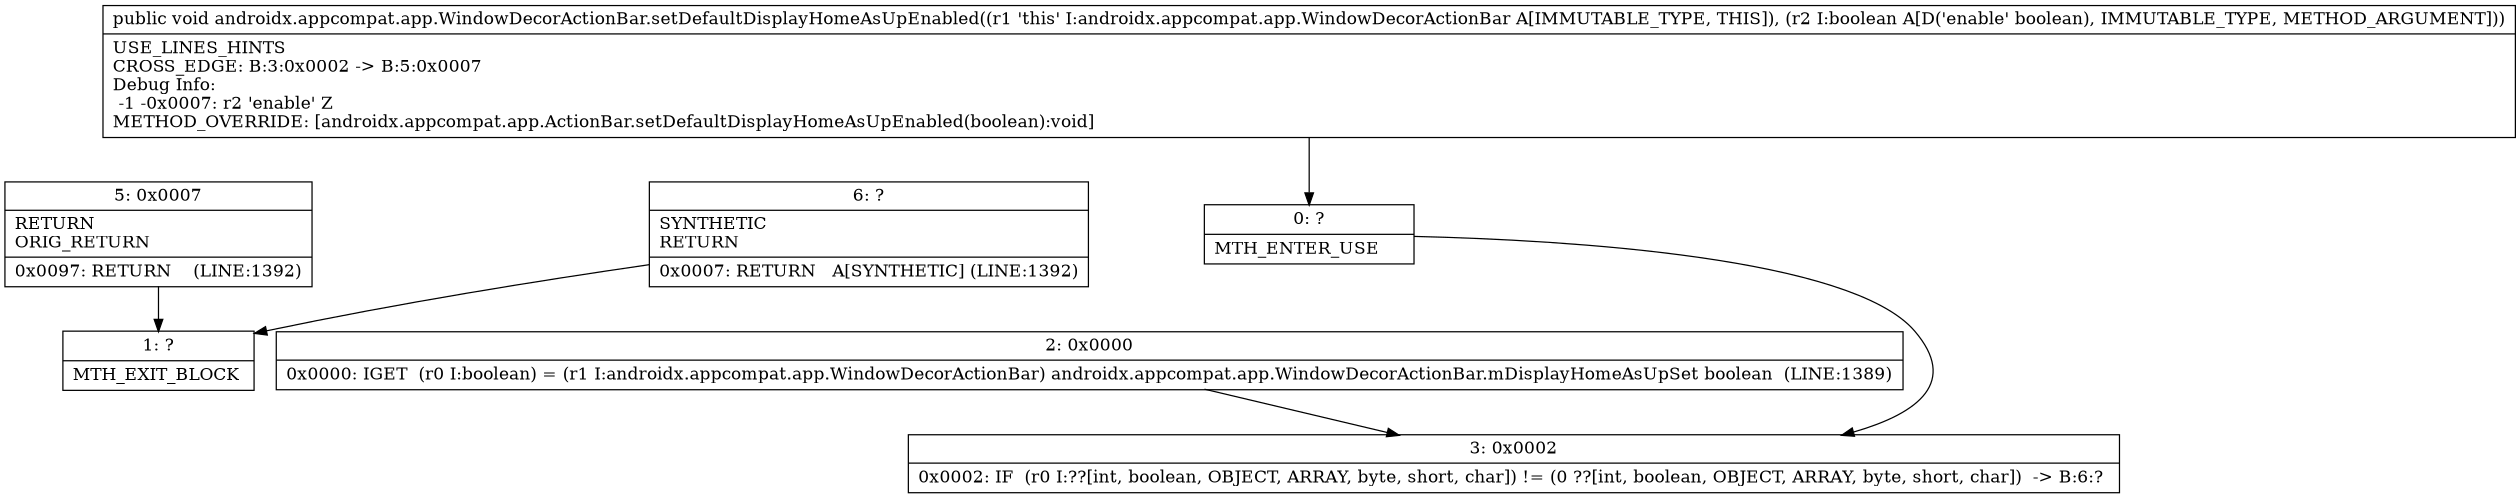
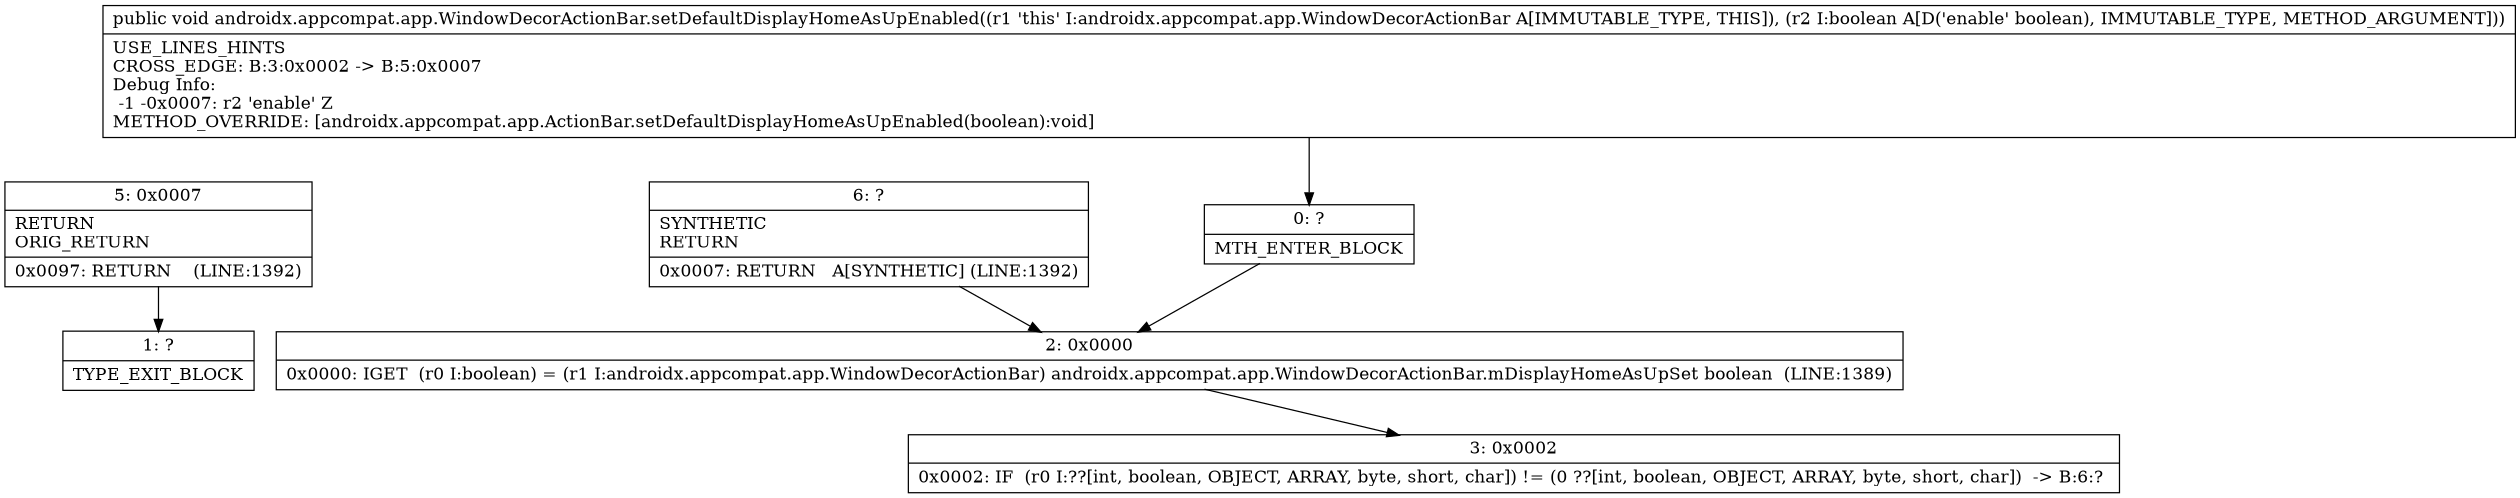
(1297, 249) -> (1309, 249)
(1747, 266) -> (1204, 295)
(458, 295) -> (995, 306)
(157, 375) -> (158, 375)
